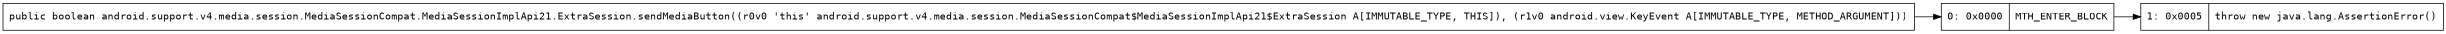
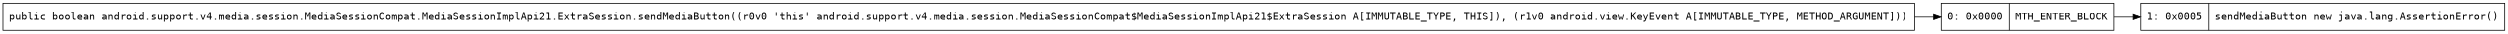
(2326, 16) -> (2357, 16)
